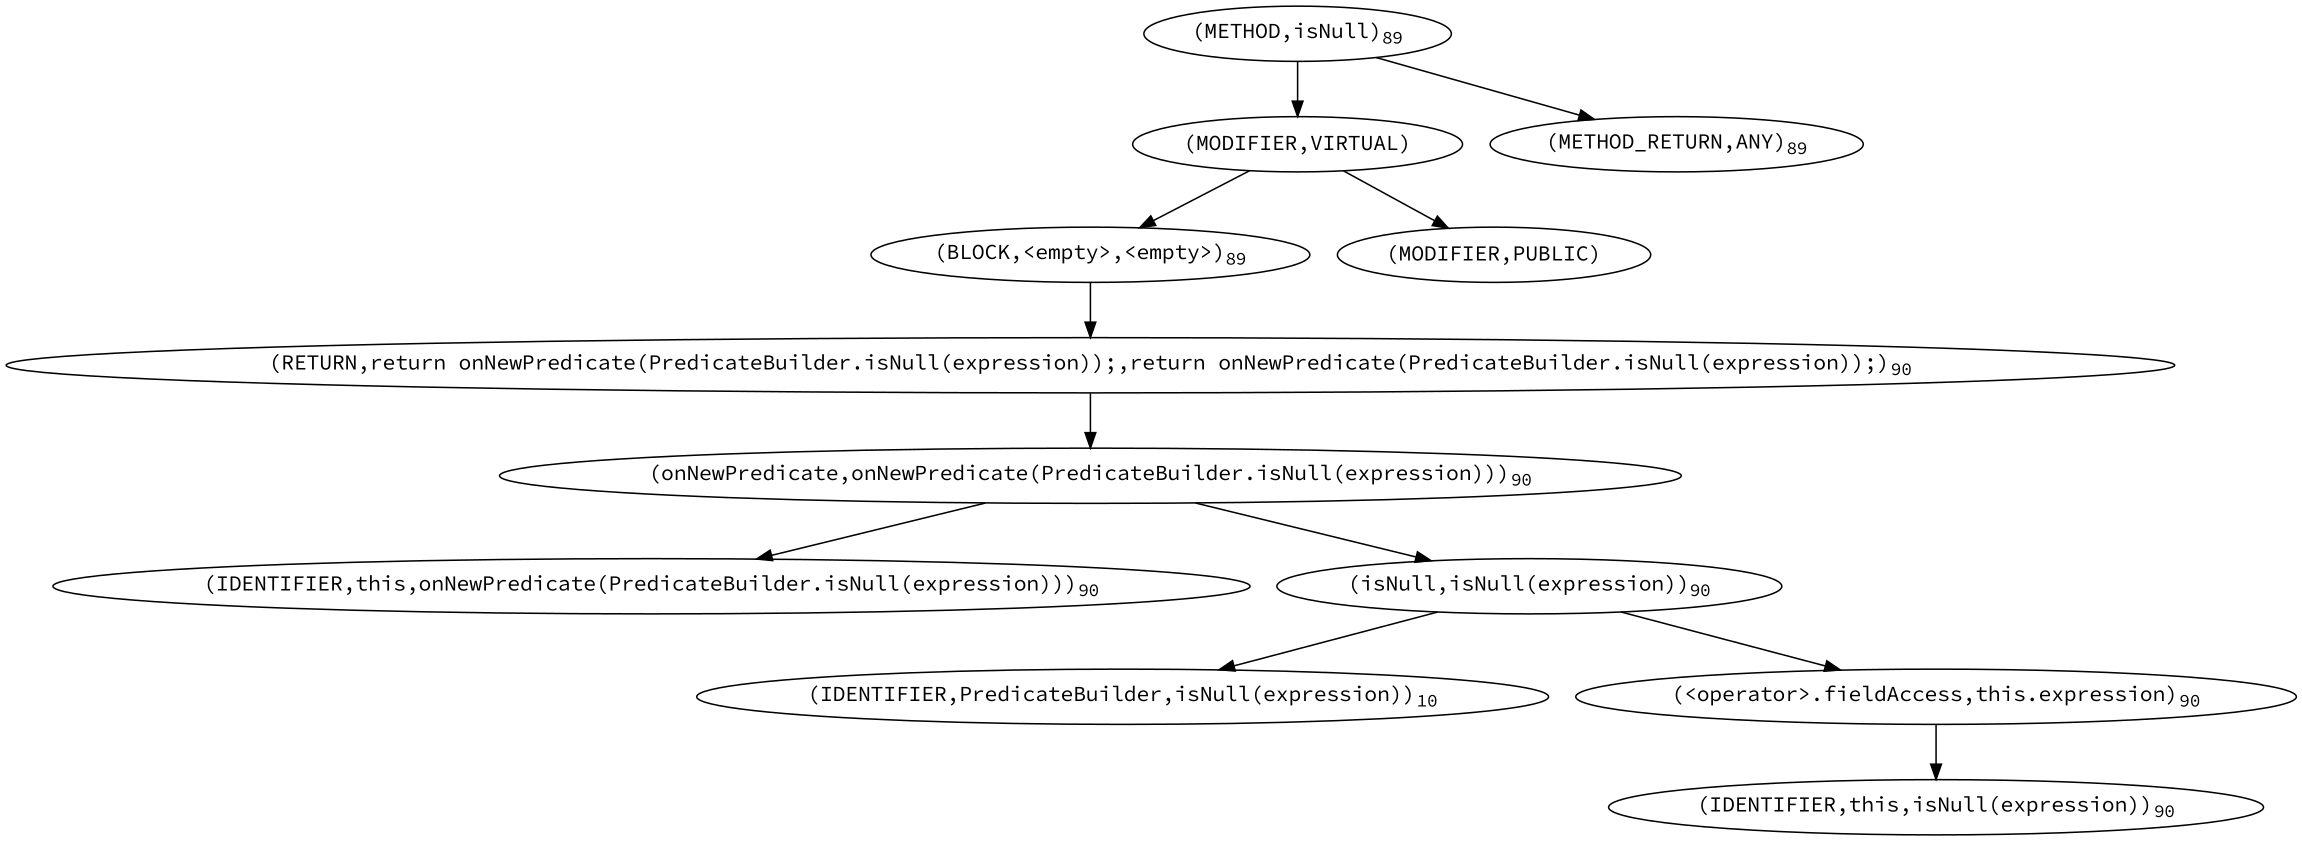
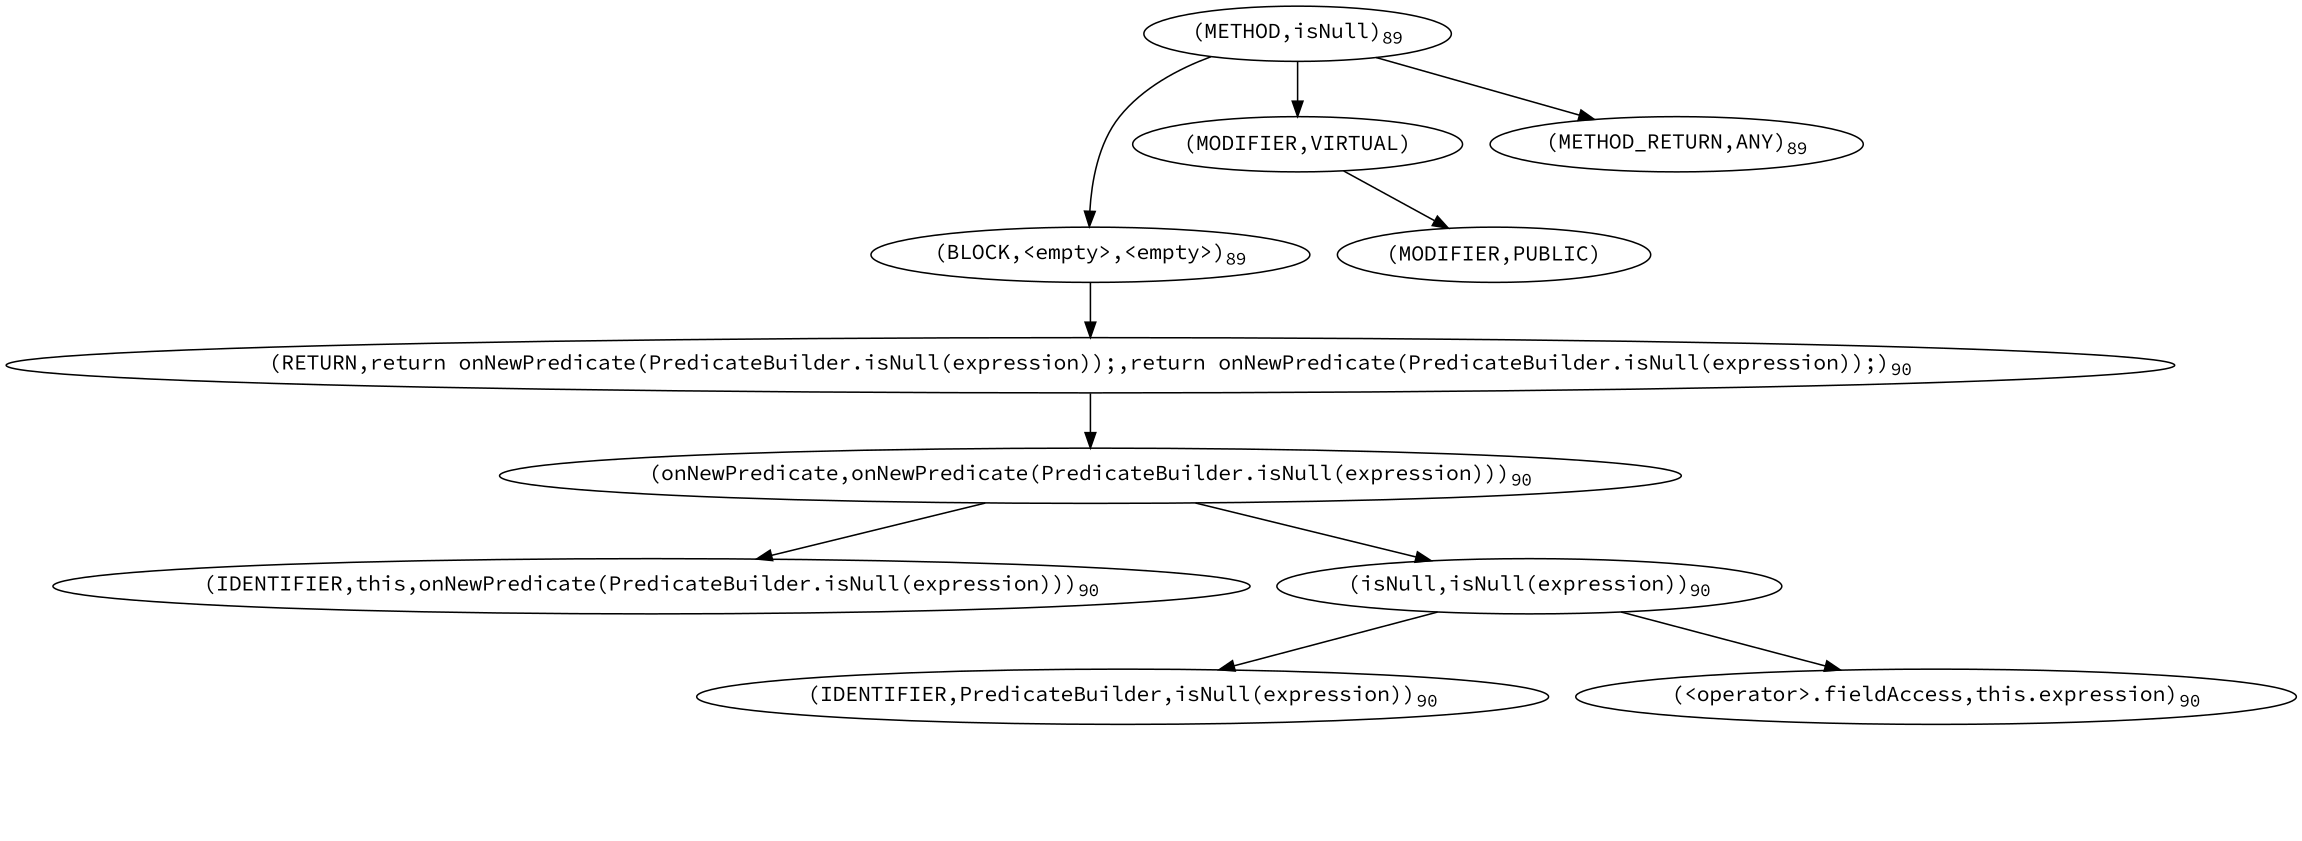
(1201, 196) -> (1123, 113)
(1427, 694) -> (1427, 694)
(1936, 807) -> none
